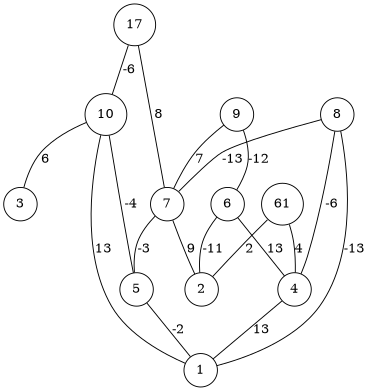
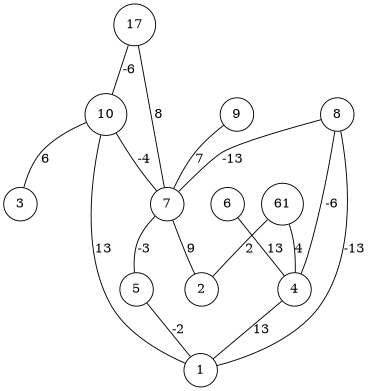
(248, 161) -> none
(121, 204) -> (135, 163)
(202, 243) -> none
